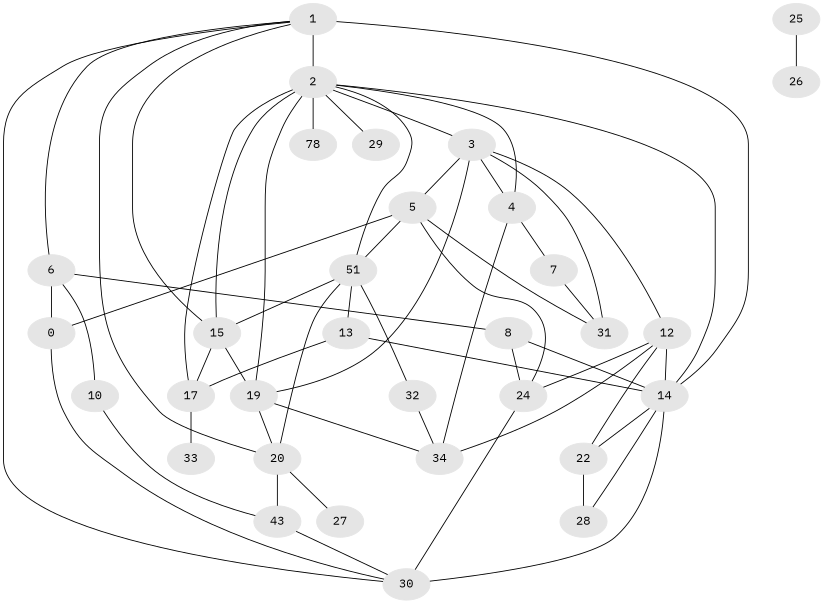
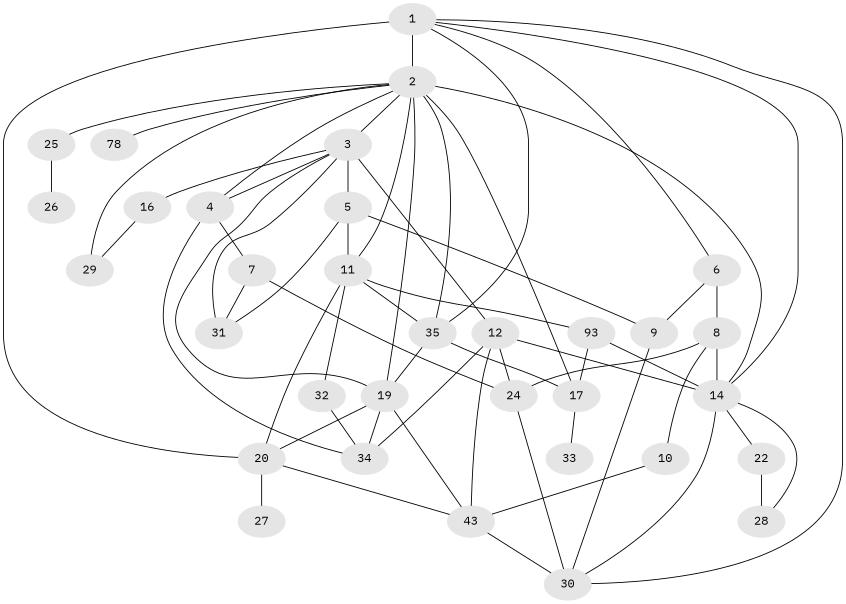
none -> (227, 99)
none -> (147, 208)
(353, 270) -> (348, 270)
(501, 298) -> (380, 339)
(87, 329) -> (681, 393)
(51, 333) -> (654, 333)
(217, 333) -> (433, 333)
(346, 333) -> (591, 333)
(623, 395) -> (476, 427)
none -> (428, 459)
